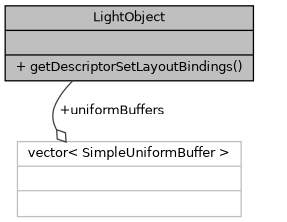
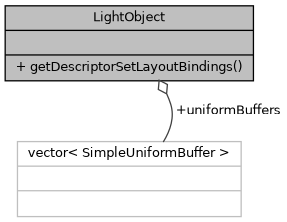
(56, 103) -> (172, 119)
